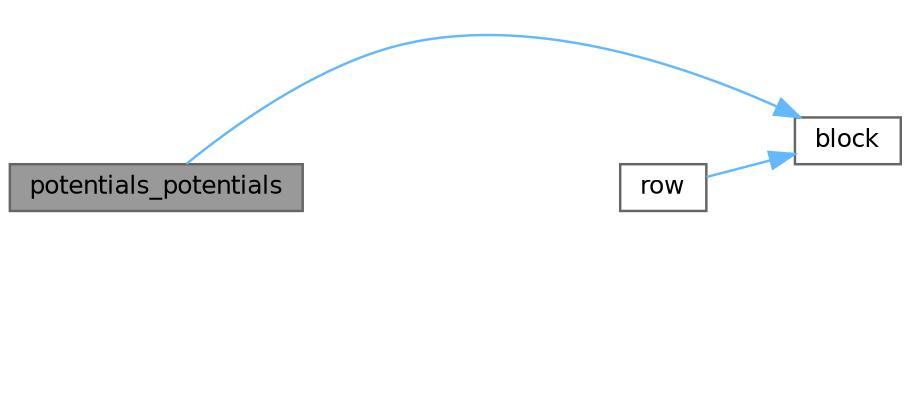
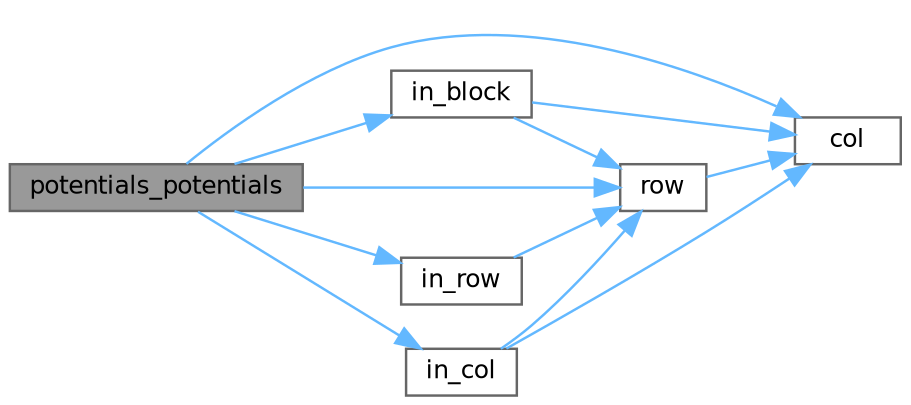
none -> (461, 94)
(848, 141) -> (848, 141)
none -> (449, 188)
none -> (461, 281)
none -> (461, 372)
